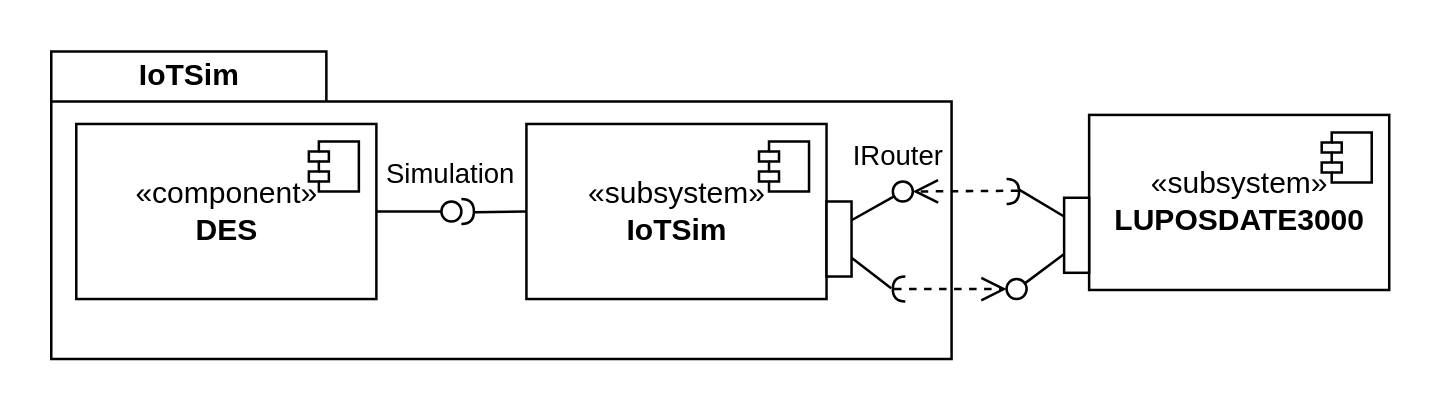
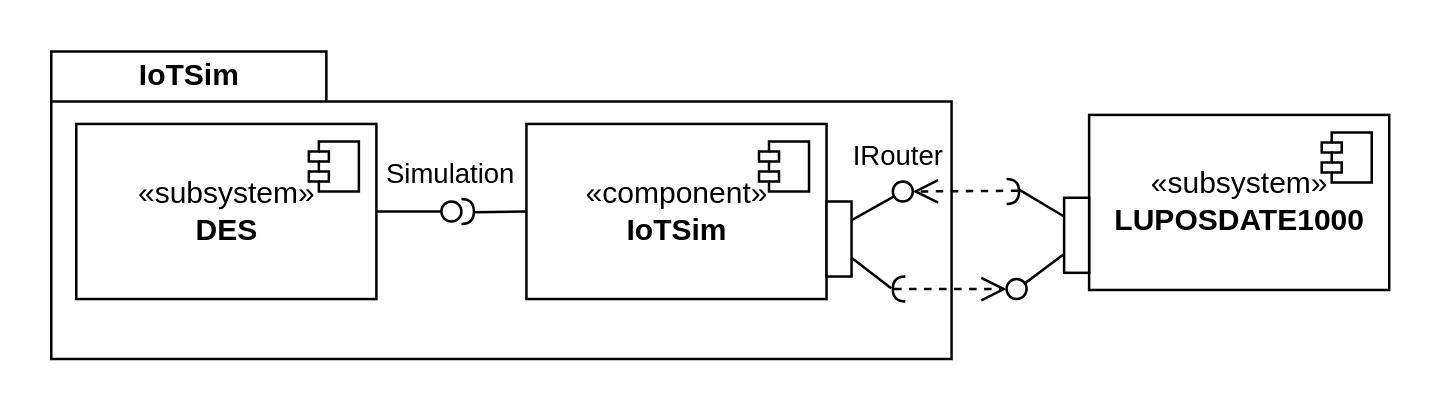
(1240, 201) -> (1240, 201)
(228, 211) -> (228, 211)
(678, 211) -> (678, 211)
